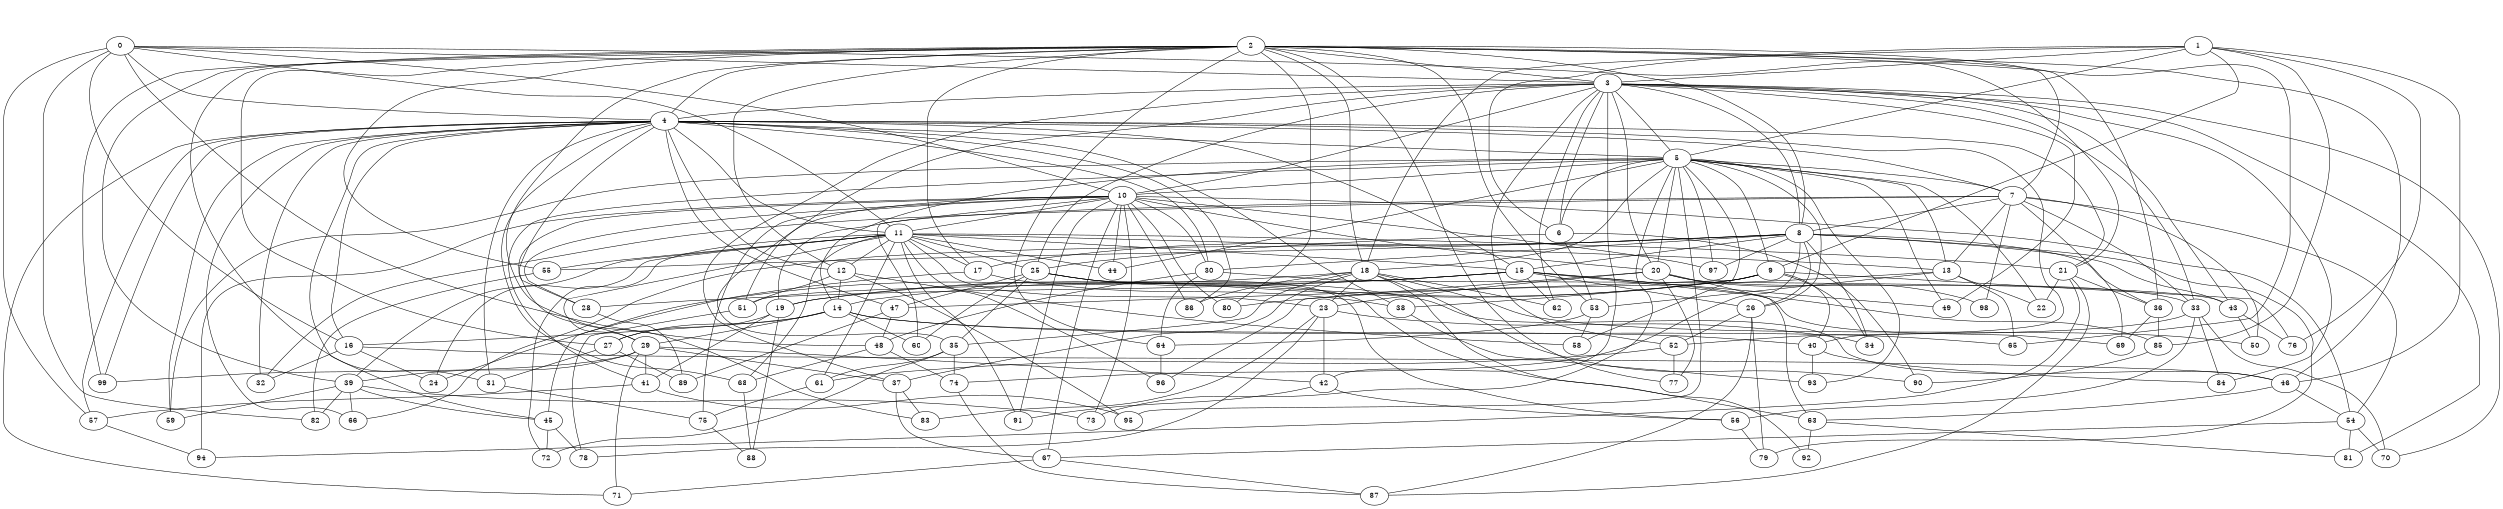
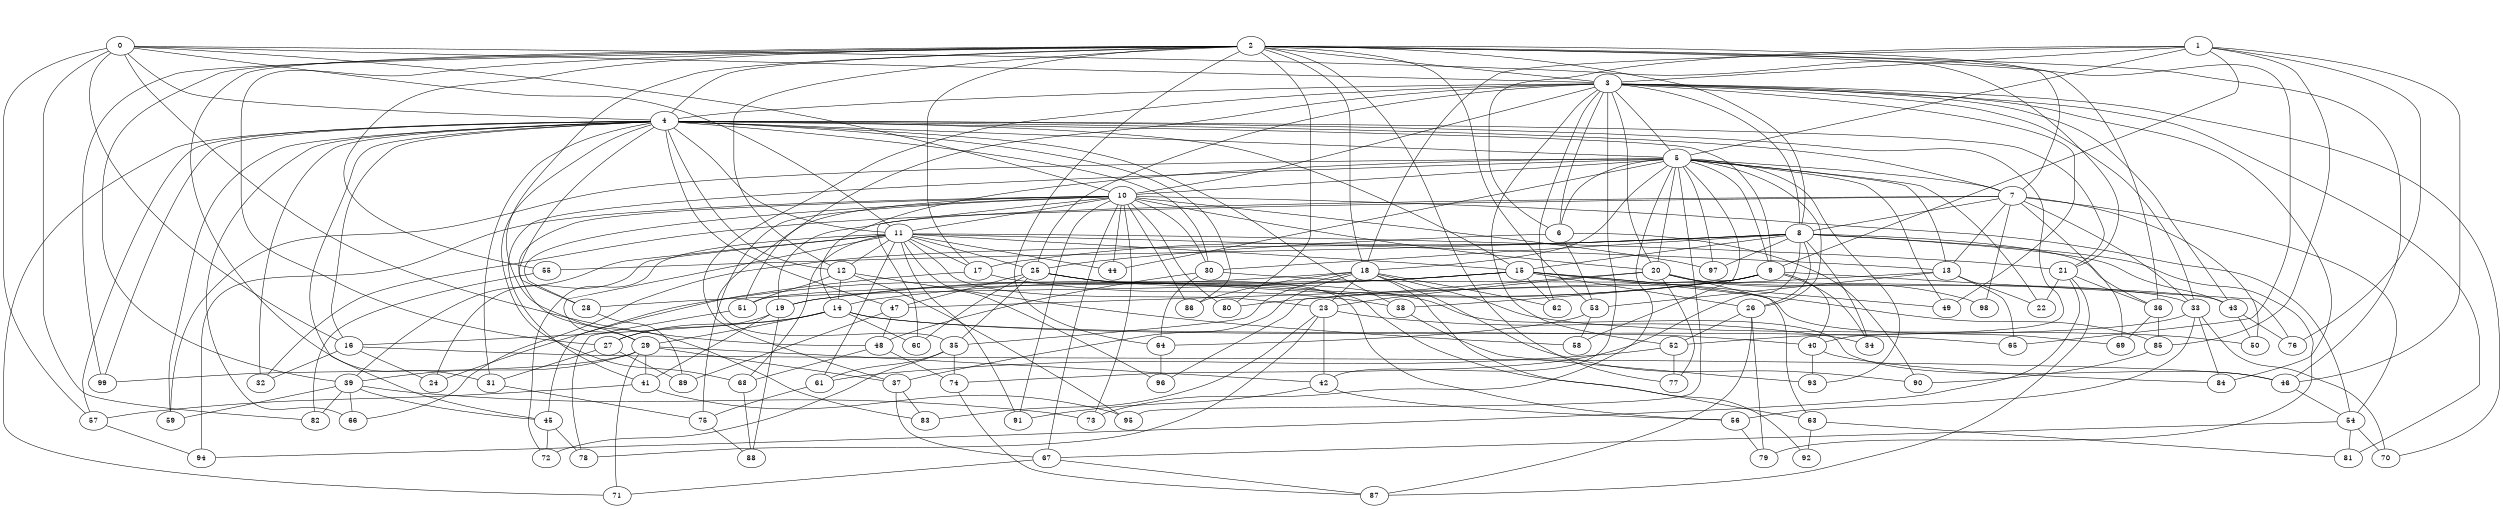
none -> (1261, 131)
(723, 250) -> none
(2050, 410) -> none
